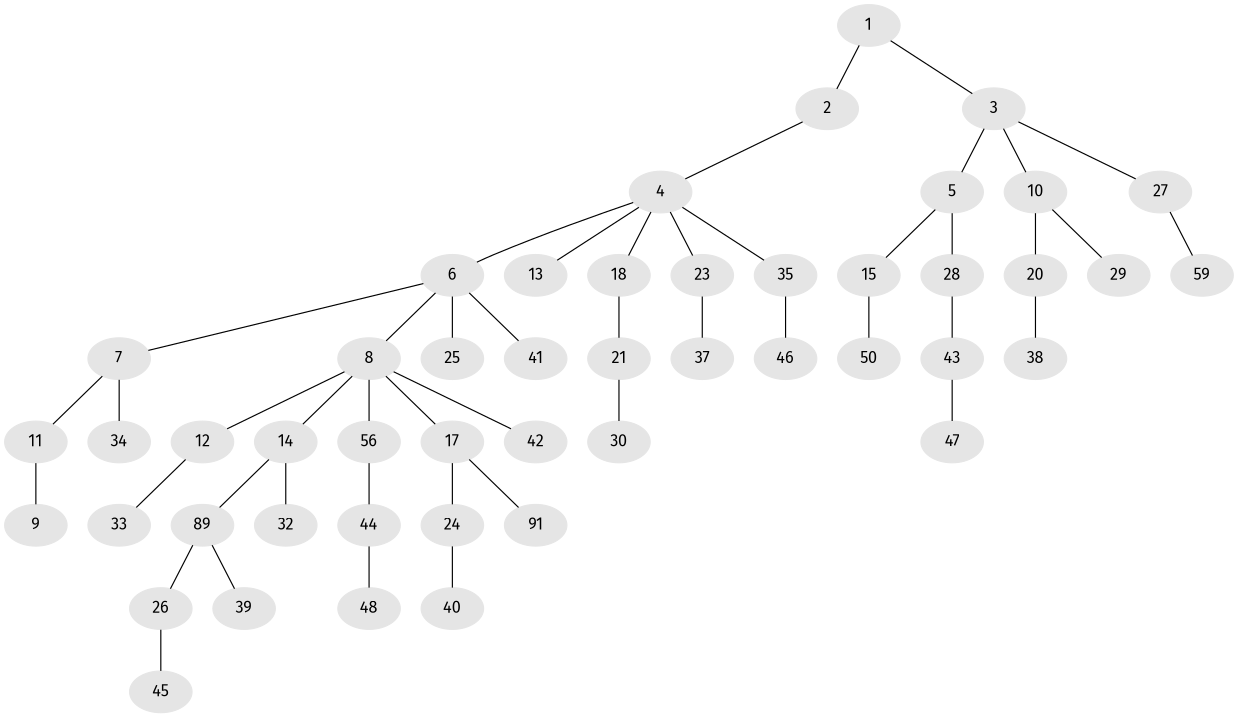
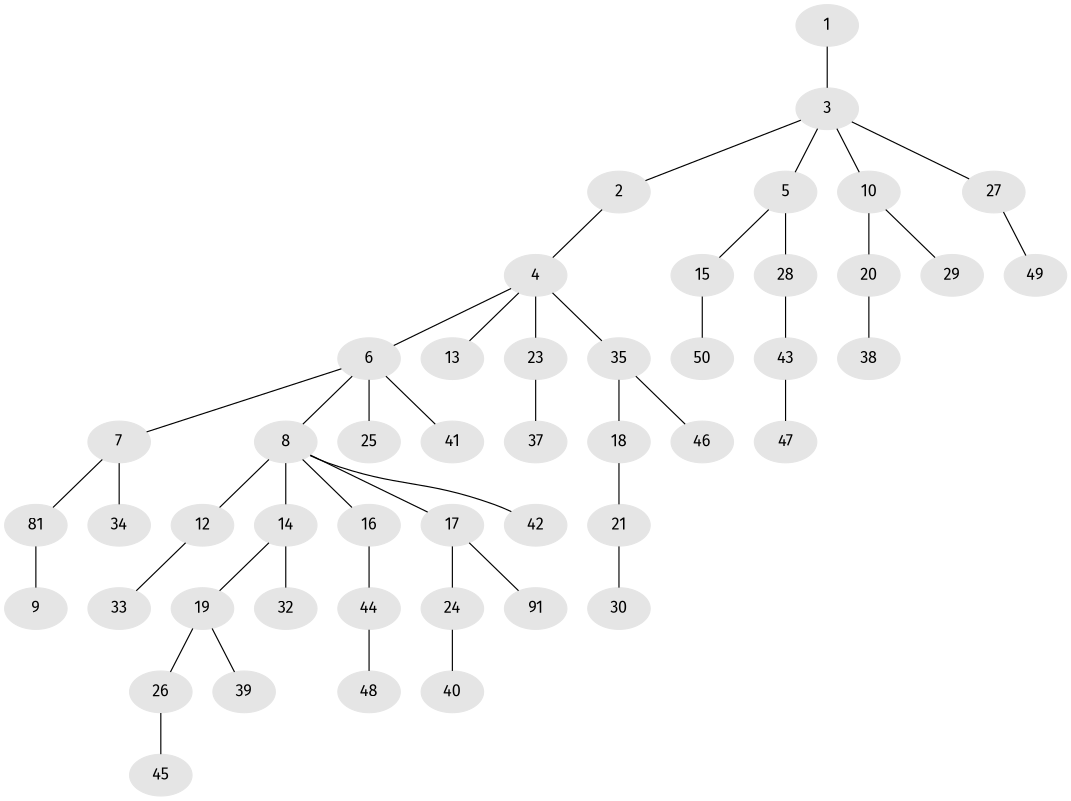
(848, 67) -> (723, 150)
(640, 234) -> (619, 400)
(1202, 275) -> (1035, 275)
(36, 442) -> (36, 525)
(369, 442) -> (369, 525)
(202, 525) -> (202, 609)
